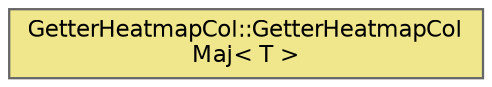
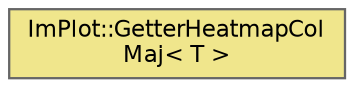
(246, 44) -> (177, 44)
